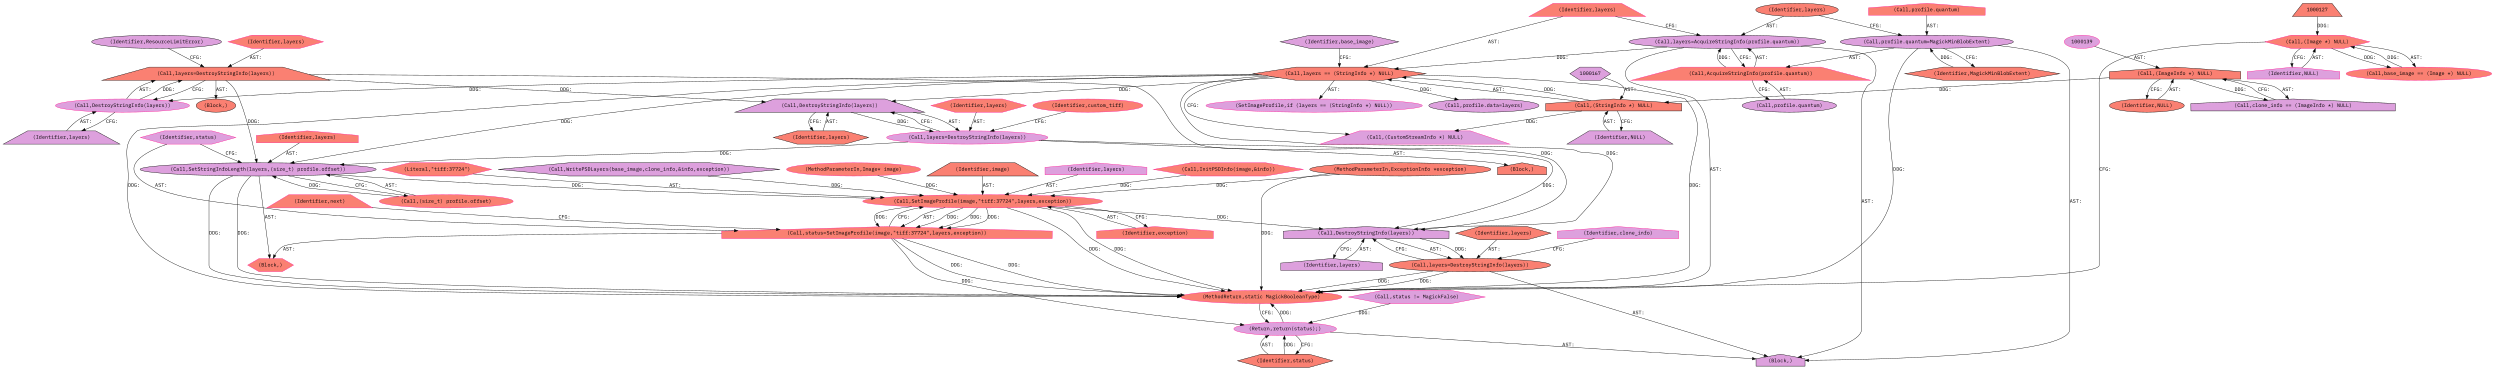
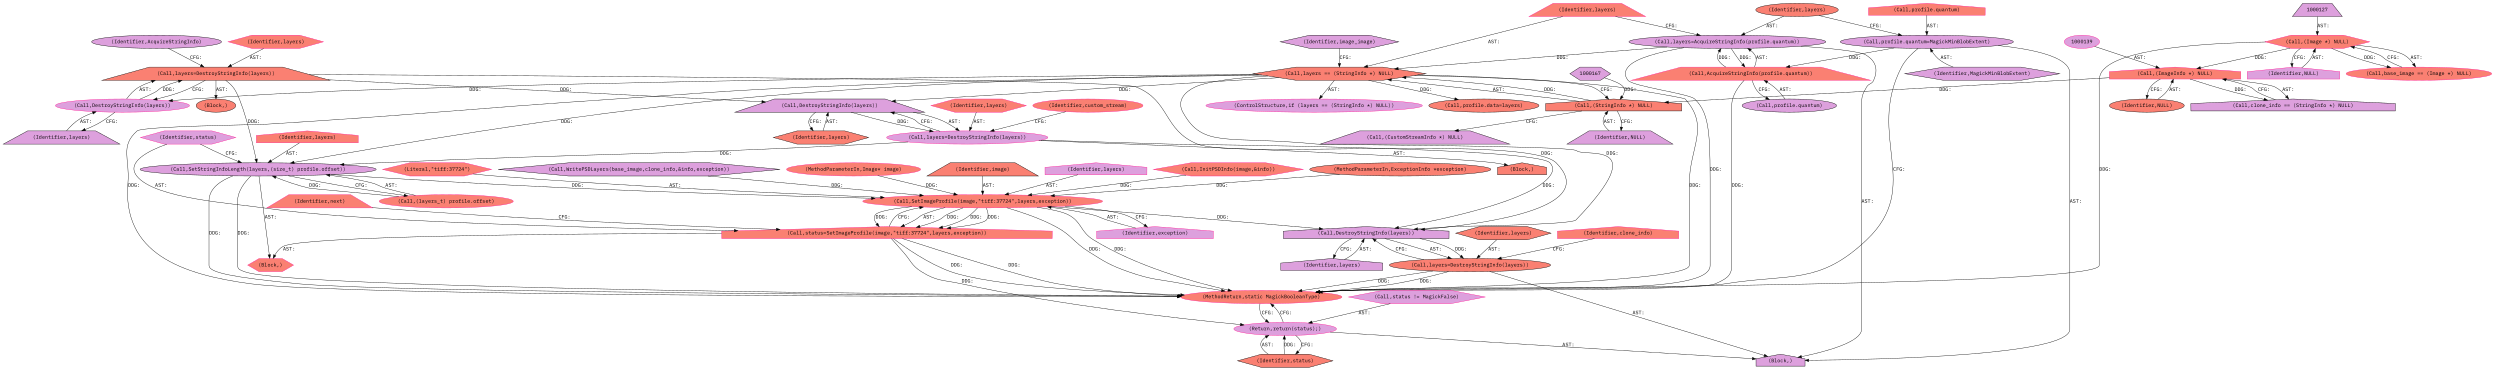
(2317, 10) -> (2317, 10)
(2325, 26) -> (2325, 26)
(157, 42) -> (157, 42)
(1339, 42) -> (1339, 42)
(1958, 56) -> none
(1747, 58) -> (1747, 58)
(1857, 58) -> (1857, 58)
(1948, 58) -> (1948, 58)
none -> (2245, 58)
(2395, 58) -> (2395, 58)
(1982, 74) -> (1982, 74)
(2175, 74) -> (2175, 74)
(1632, 90) -> (1632, 90)
(1088, 106) -> (1088, 106)
(1314, 106) -> (1314, 106)
(1484, 106) -> (1484, 106)
(2293, 106) -> (2293, 106)
(1214, 121) -> (1512, 79)
(1534, 122) -> (1534, 122)
(1415, 138) -> (1415, 138)
(1717, 169) -> (1717, 169)
(1901, 169) -> (1901, 169)
(2107, 169) -> (2107, 169)
(446, 201) -> (446, 201)
(1261, 205) -> (1729, 275)
(1155, 233) -> (1155, 233)
(1618, 233) -> (1618, 233)
(1288, 313) -> (1288, 313)
(1366, 313) -> (1366, 313)
